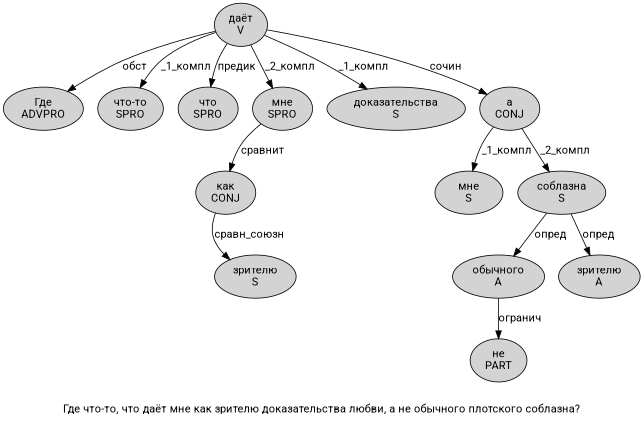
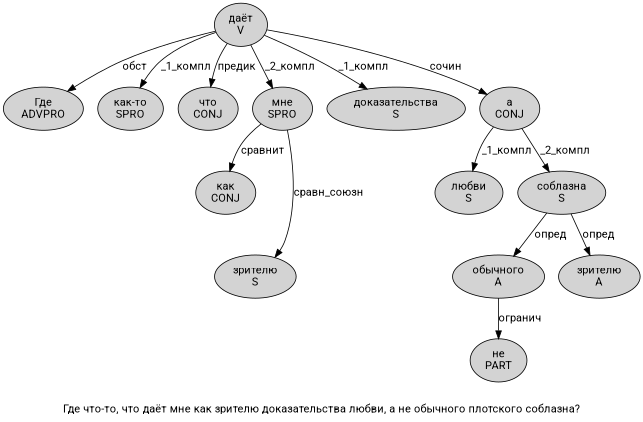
(131, 109) -> (131, 109)
(208, 109) -> (208, 109)
(469, 193) -> (469, 193)
(213, 235) -> (293, 191)
